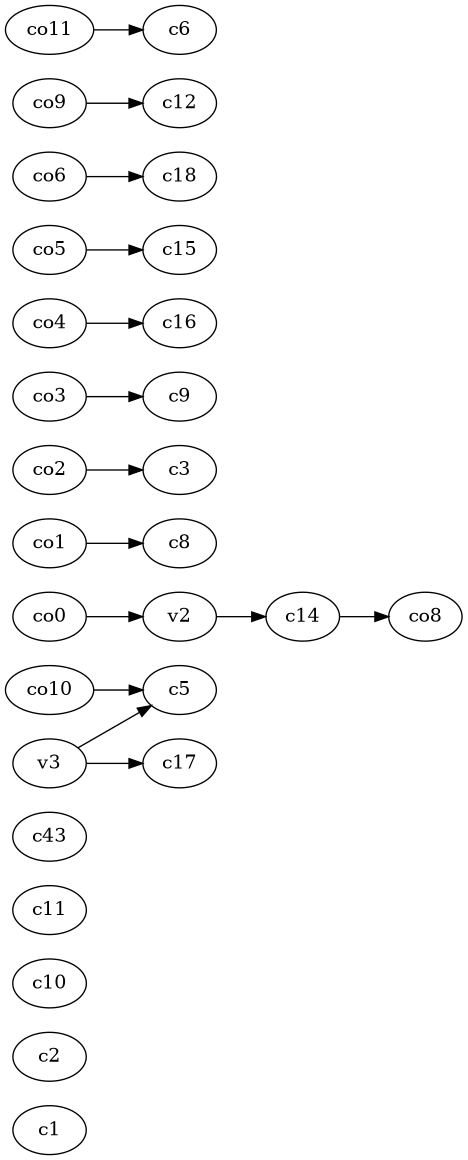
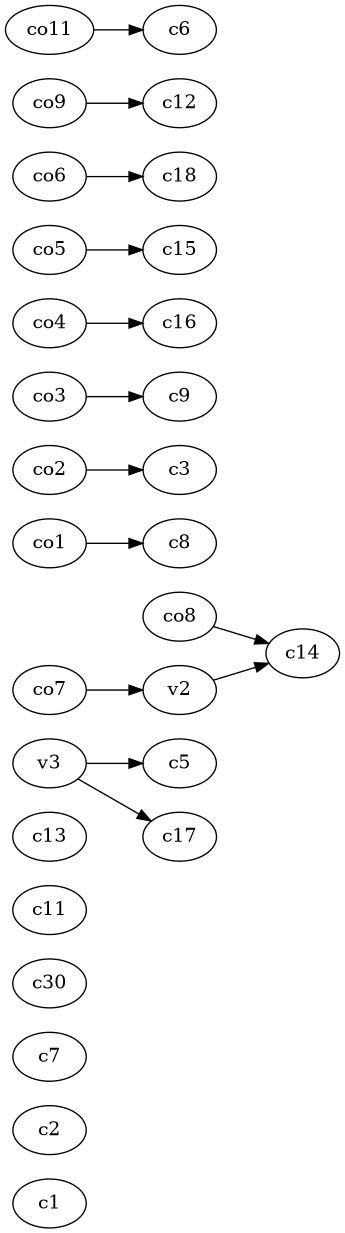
(50, 617) -> (50, 690)
(357, 617) -> (234, 633)
(50, 690) -> none
(50, 837) -> (50, 837)
(50, 983) -> (50, 983)
none -> (50, 1057)
